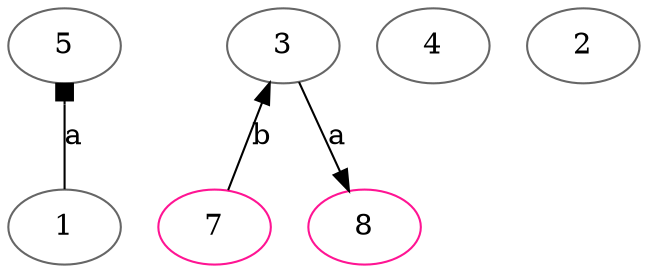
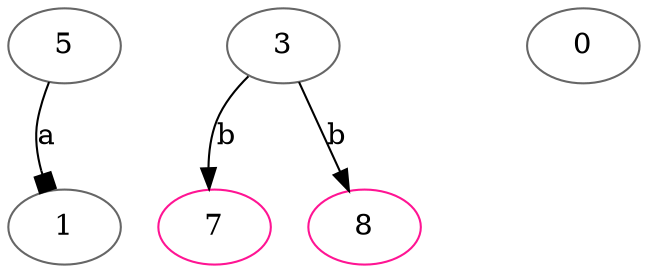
(433, 46) -> none
(583, 46) -> (583, 46)
(338, 136) -> (338, 136)
(245, 146) -> (218, 118)
(65, 147) -> (37, 126)
